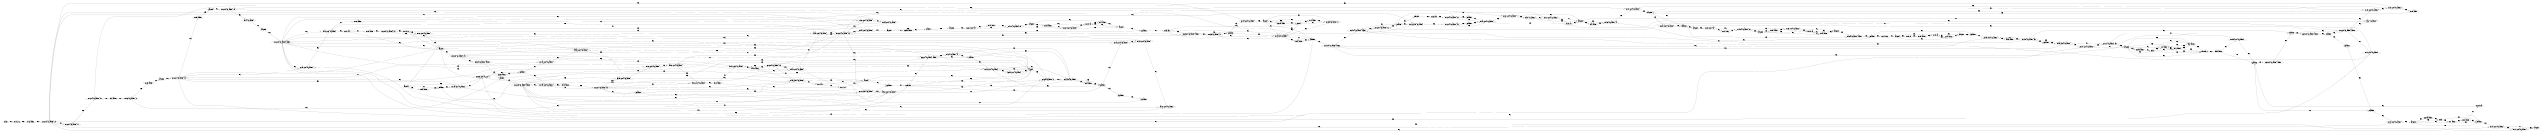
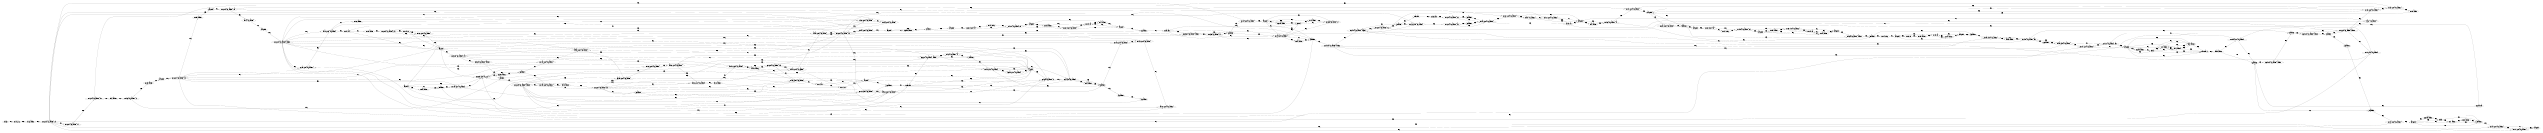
none -> (493, 76)
(2472, 113) -> (2392, 25)
